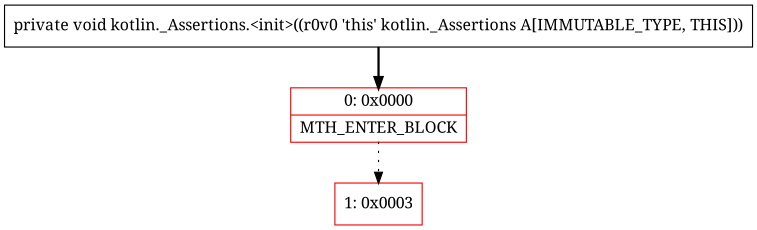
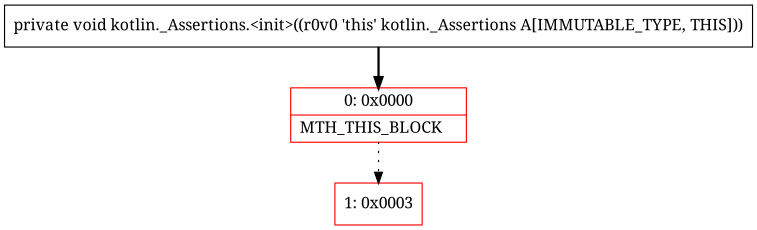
(379, 128) -> (371, 128)
